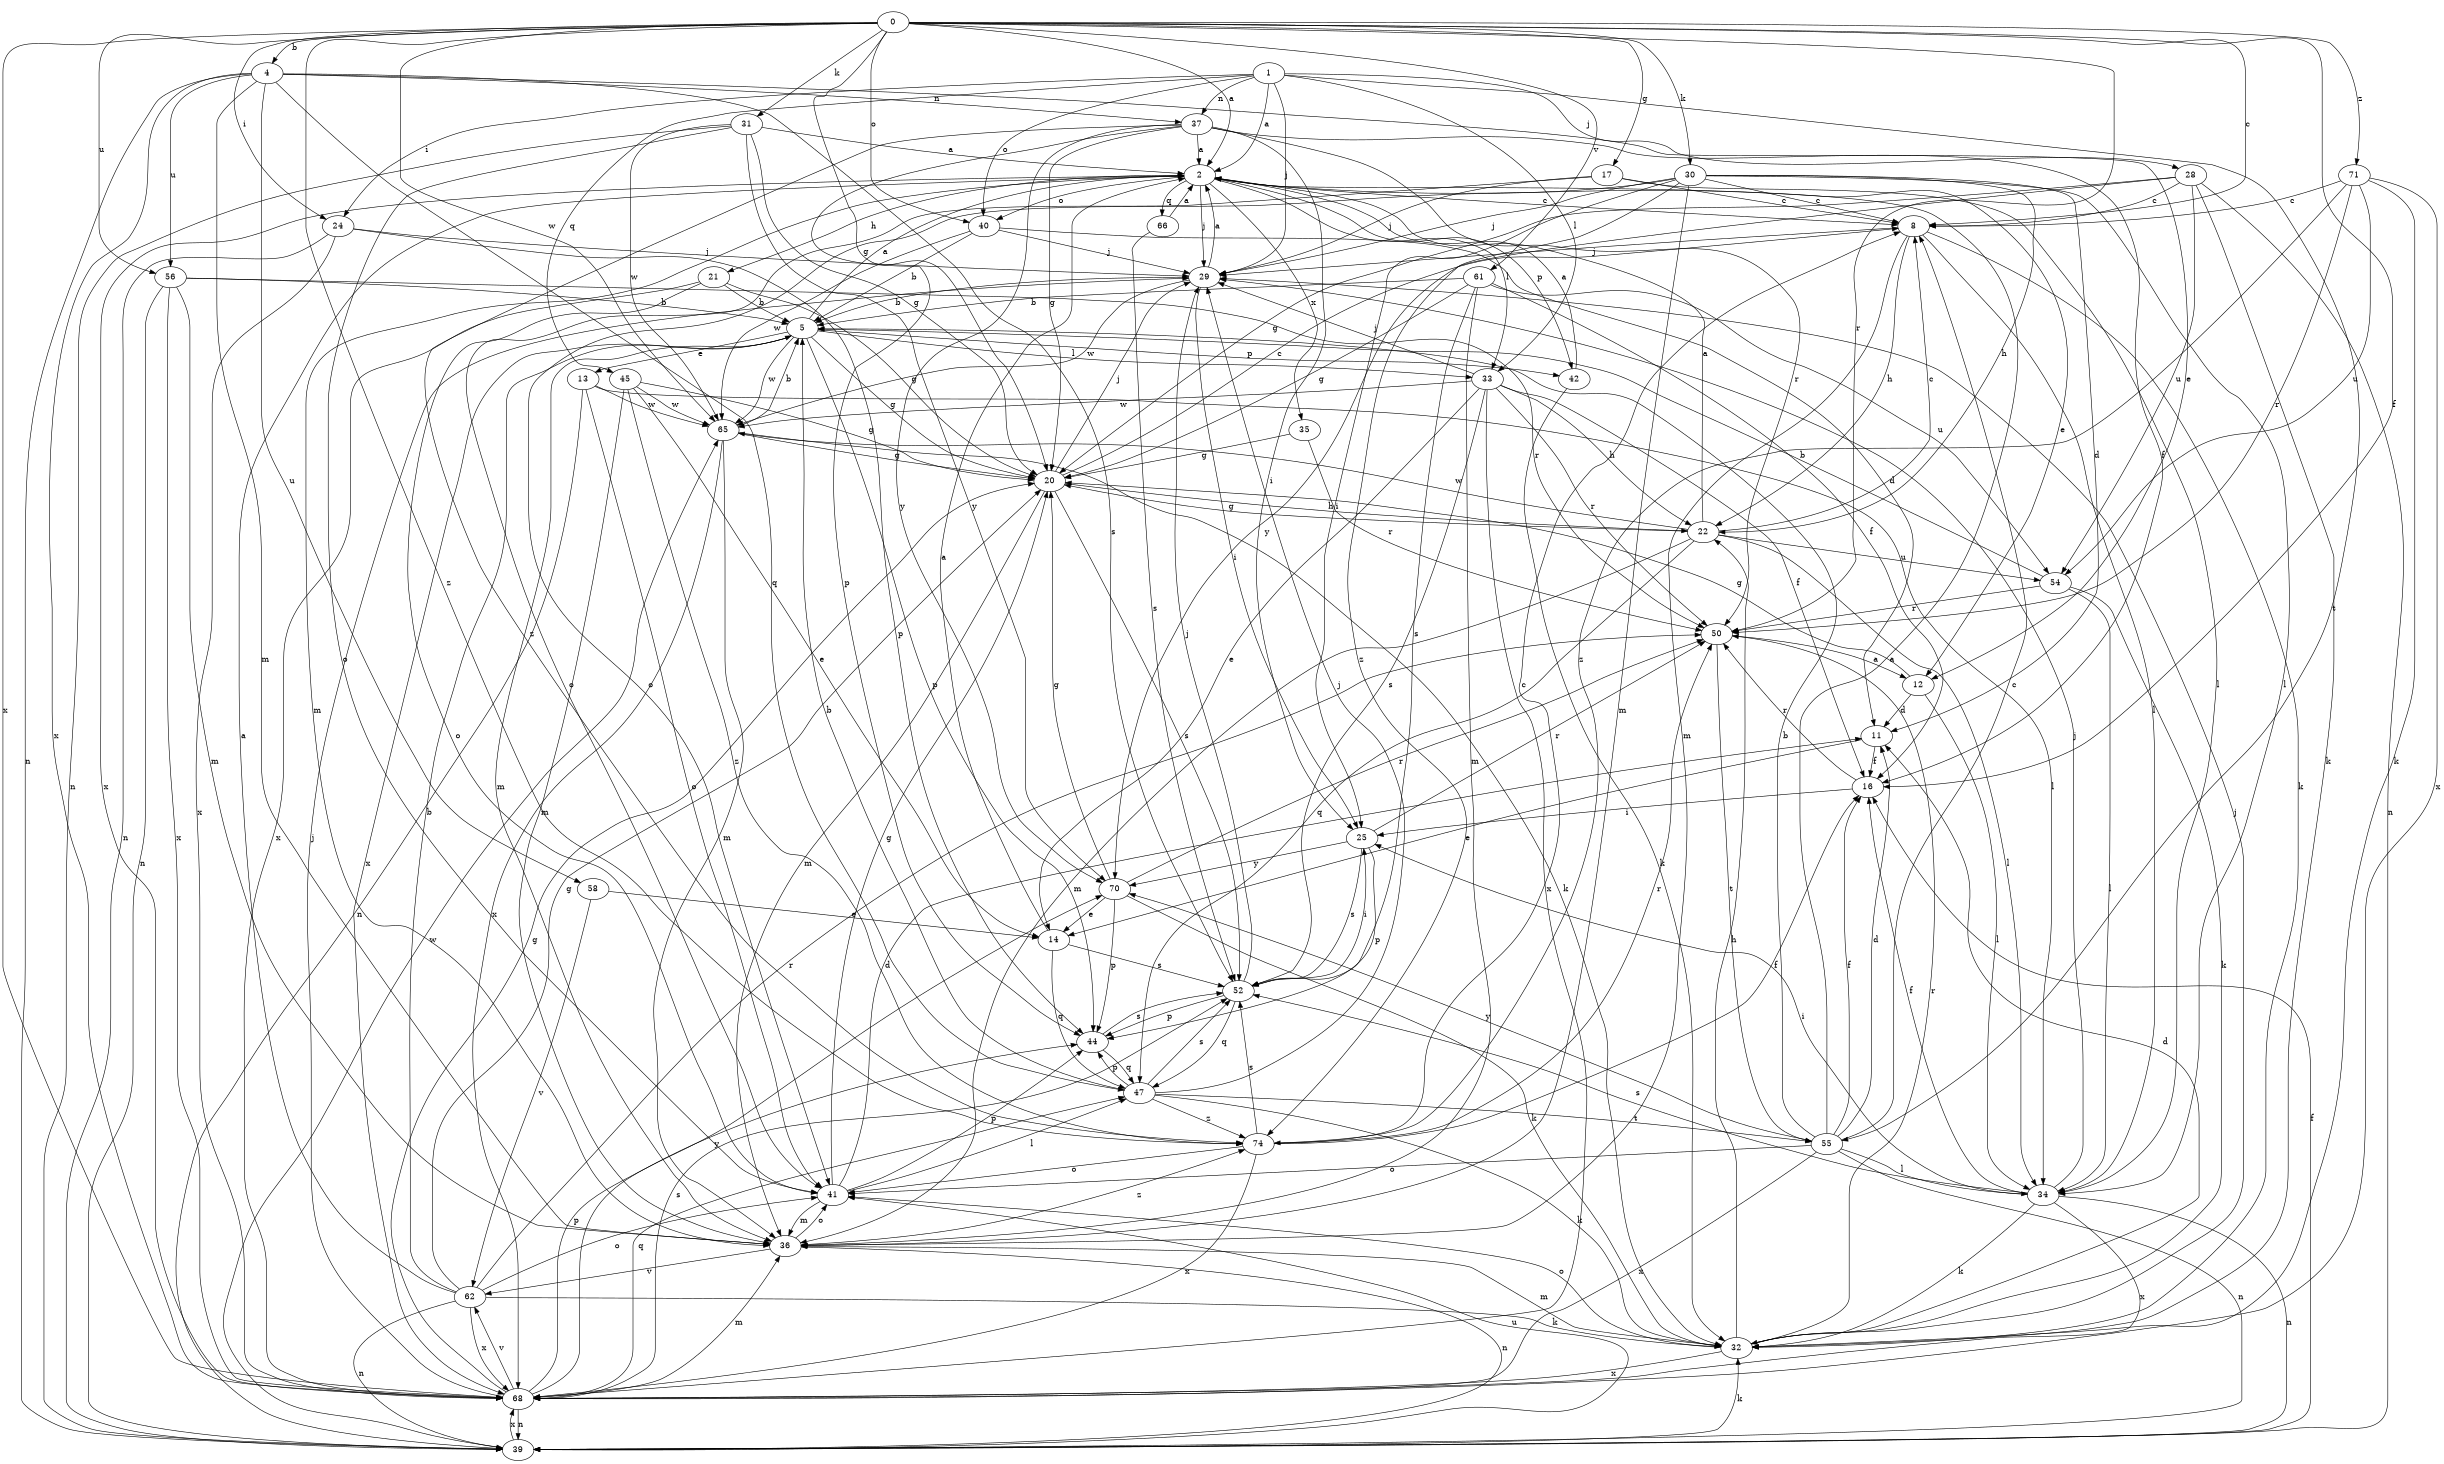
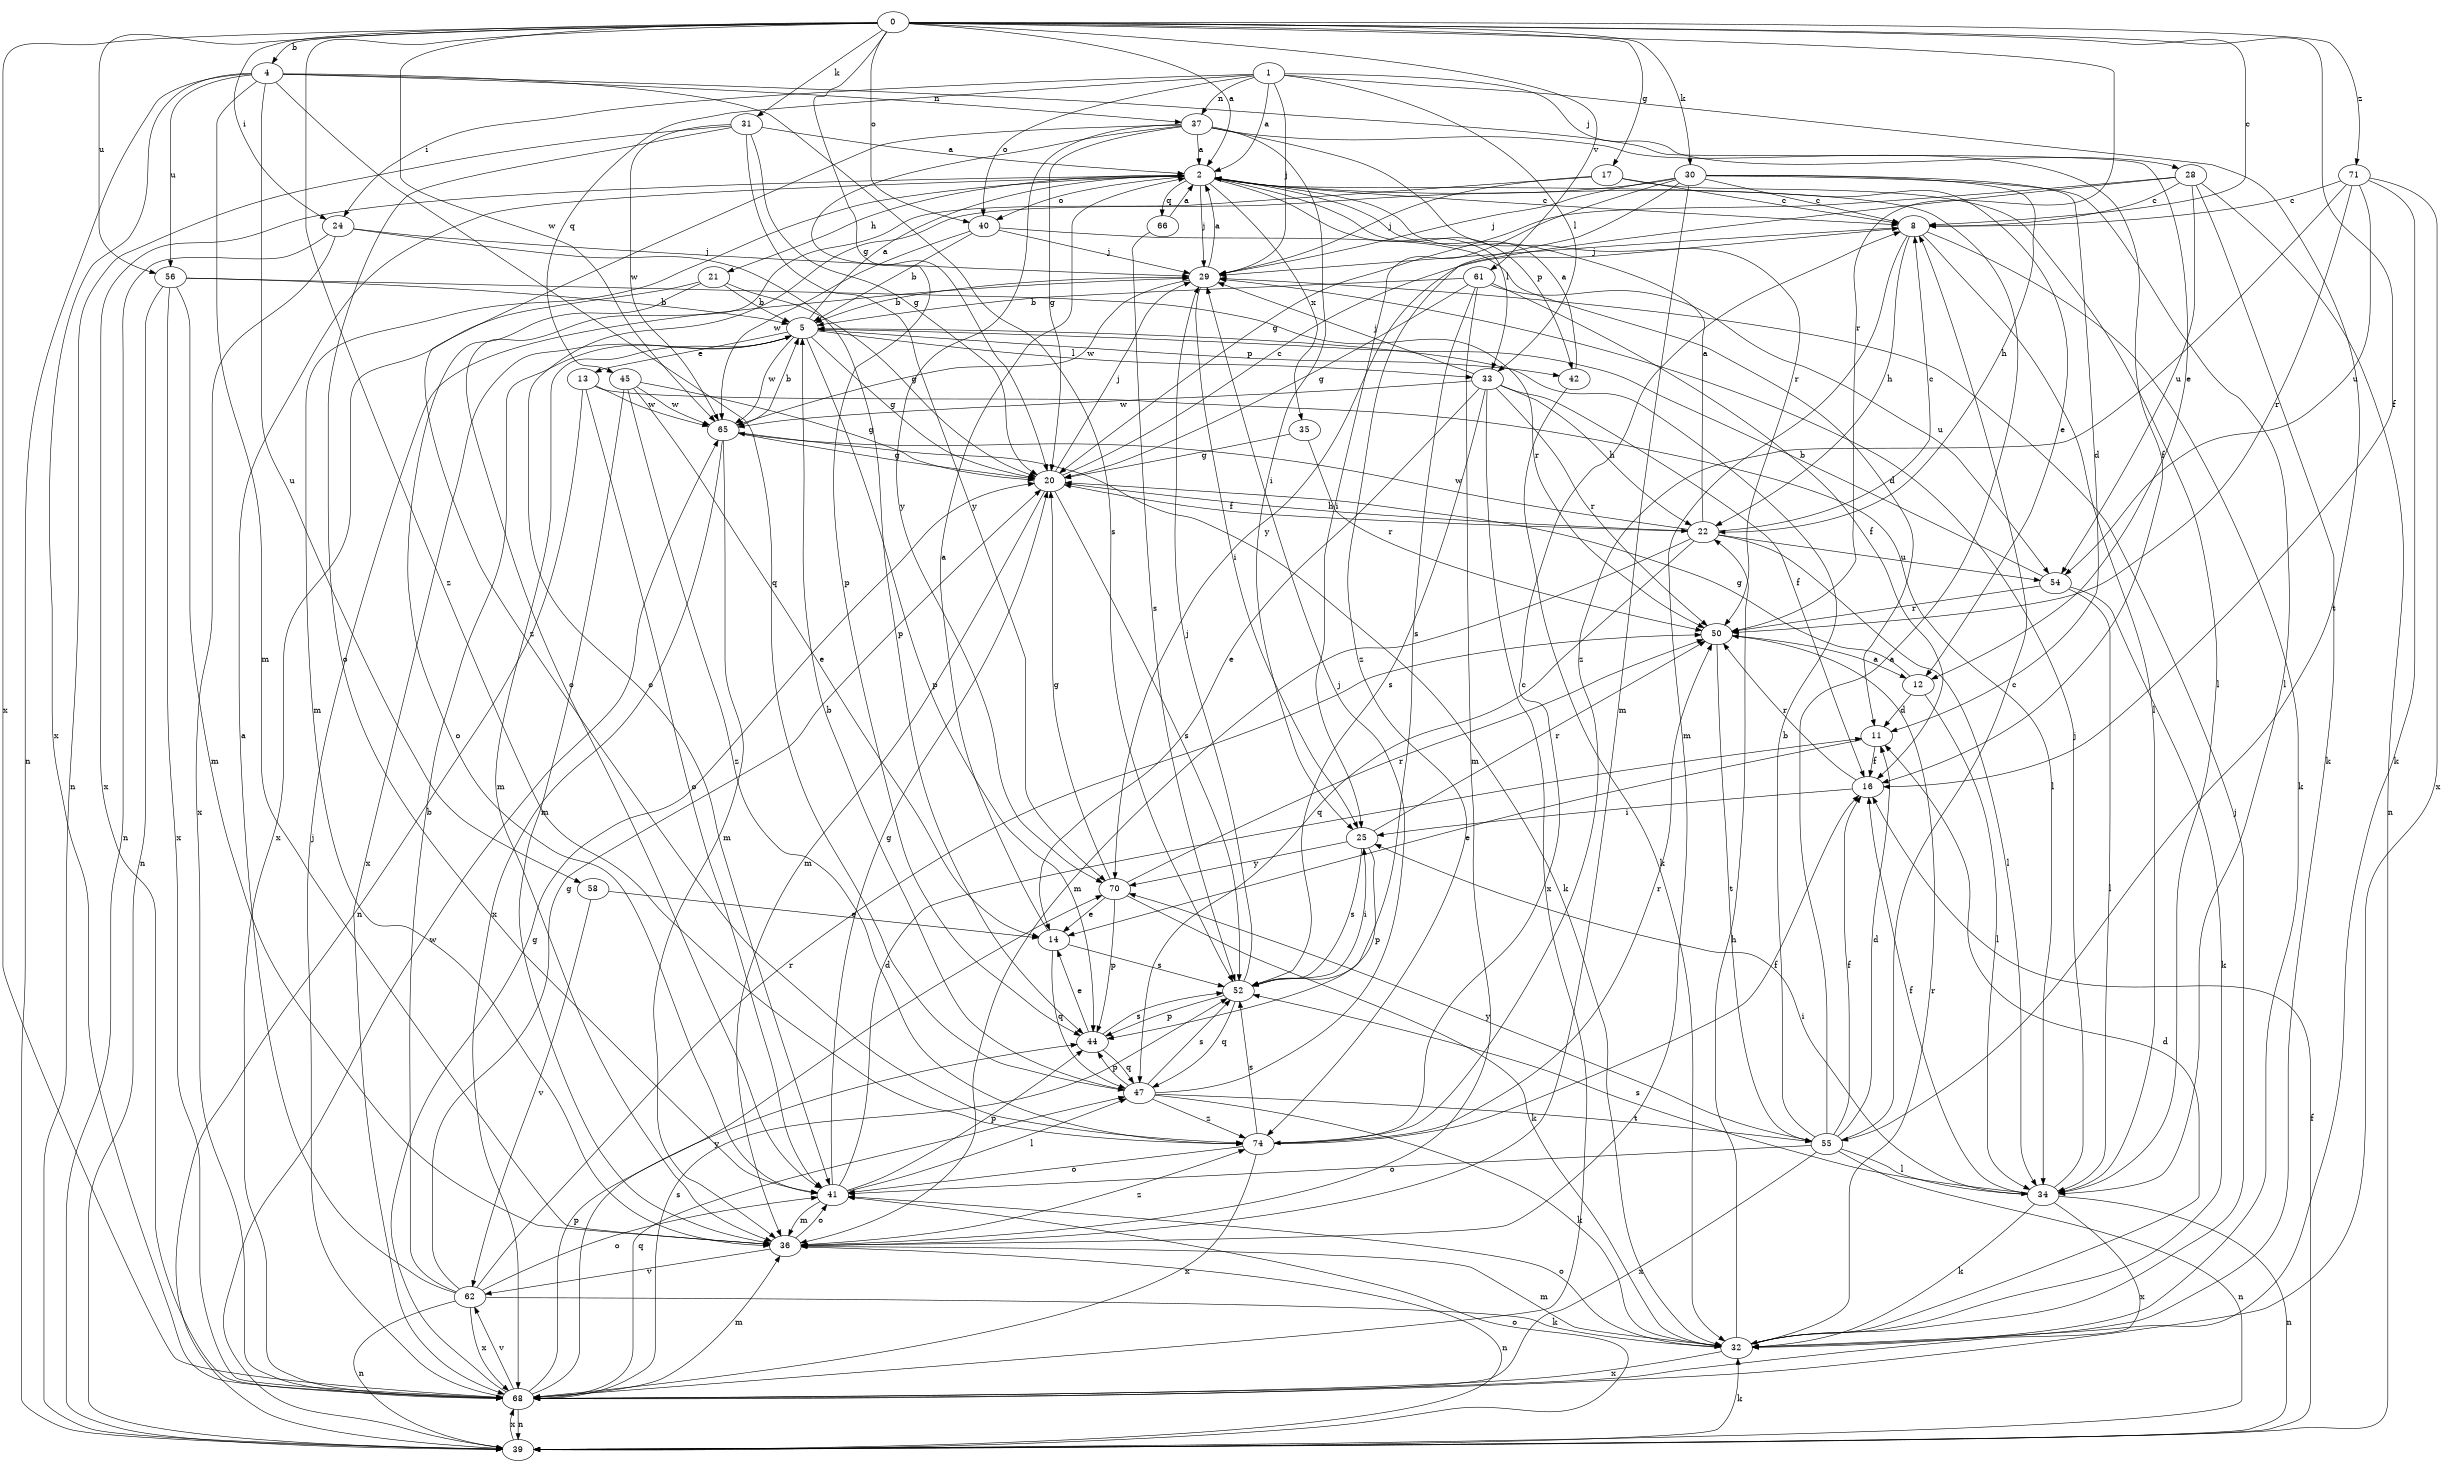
(1231, 507) -> (1231, 507)
none -> (1074, 994)
(1515, 1323) -> (1515, 1323)
